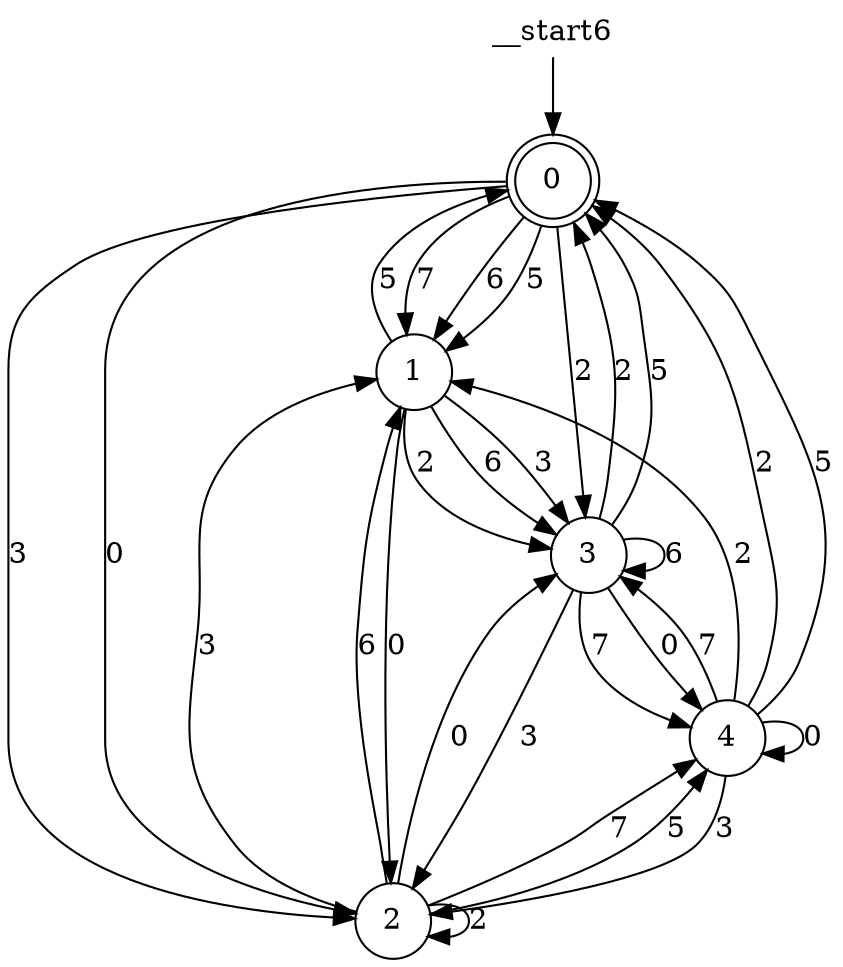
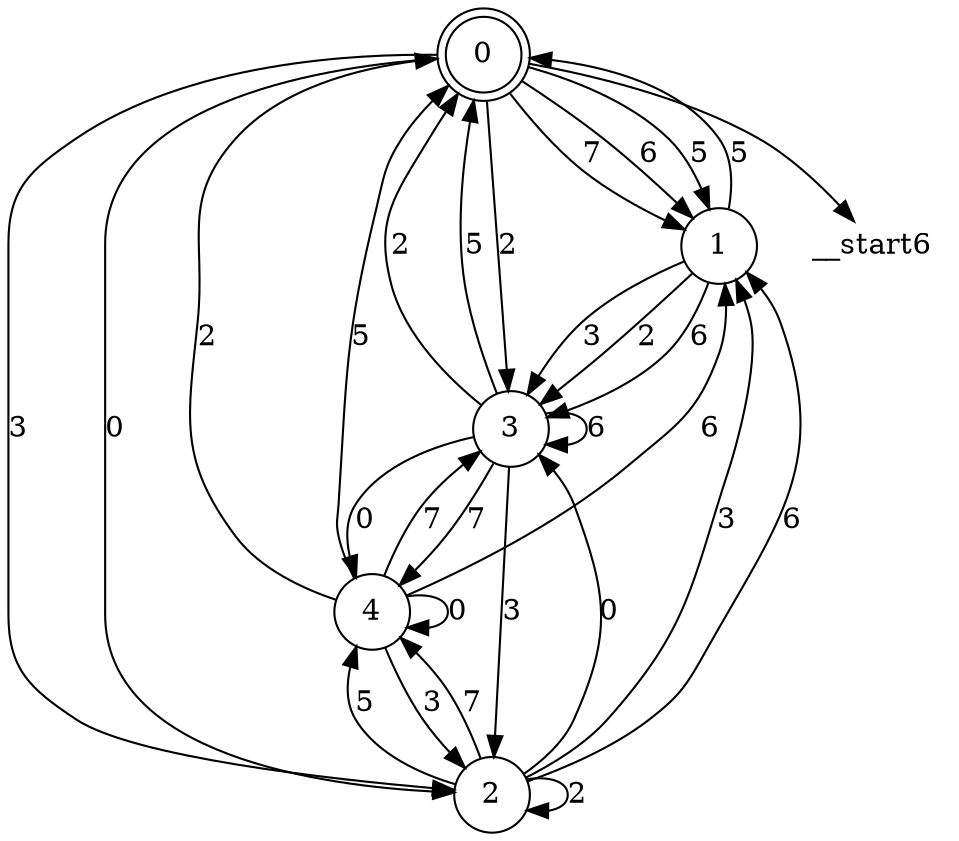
(553, 85) -> (721, 120)
(744, 555) -> (711, 429)
(386, 635) -> none
